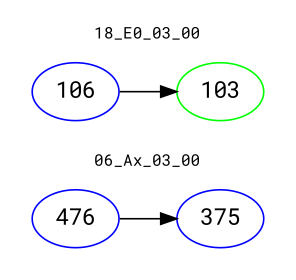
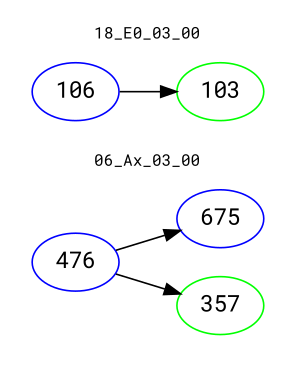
(220, 219) -> (220, 219)
none -> (220, 306)
